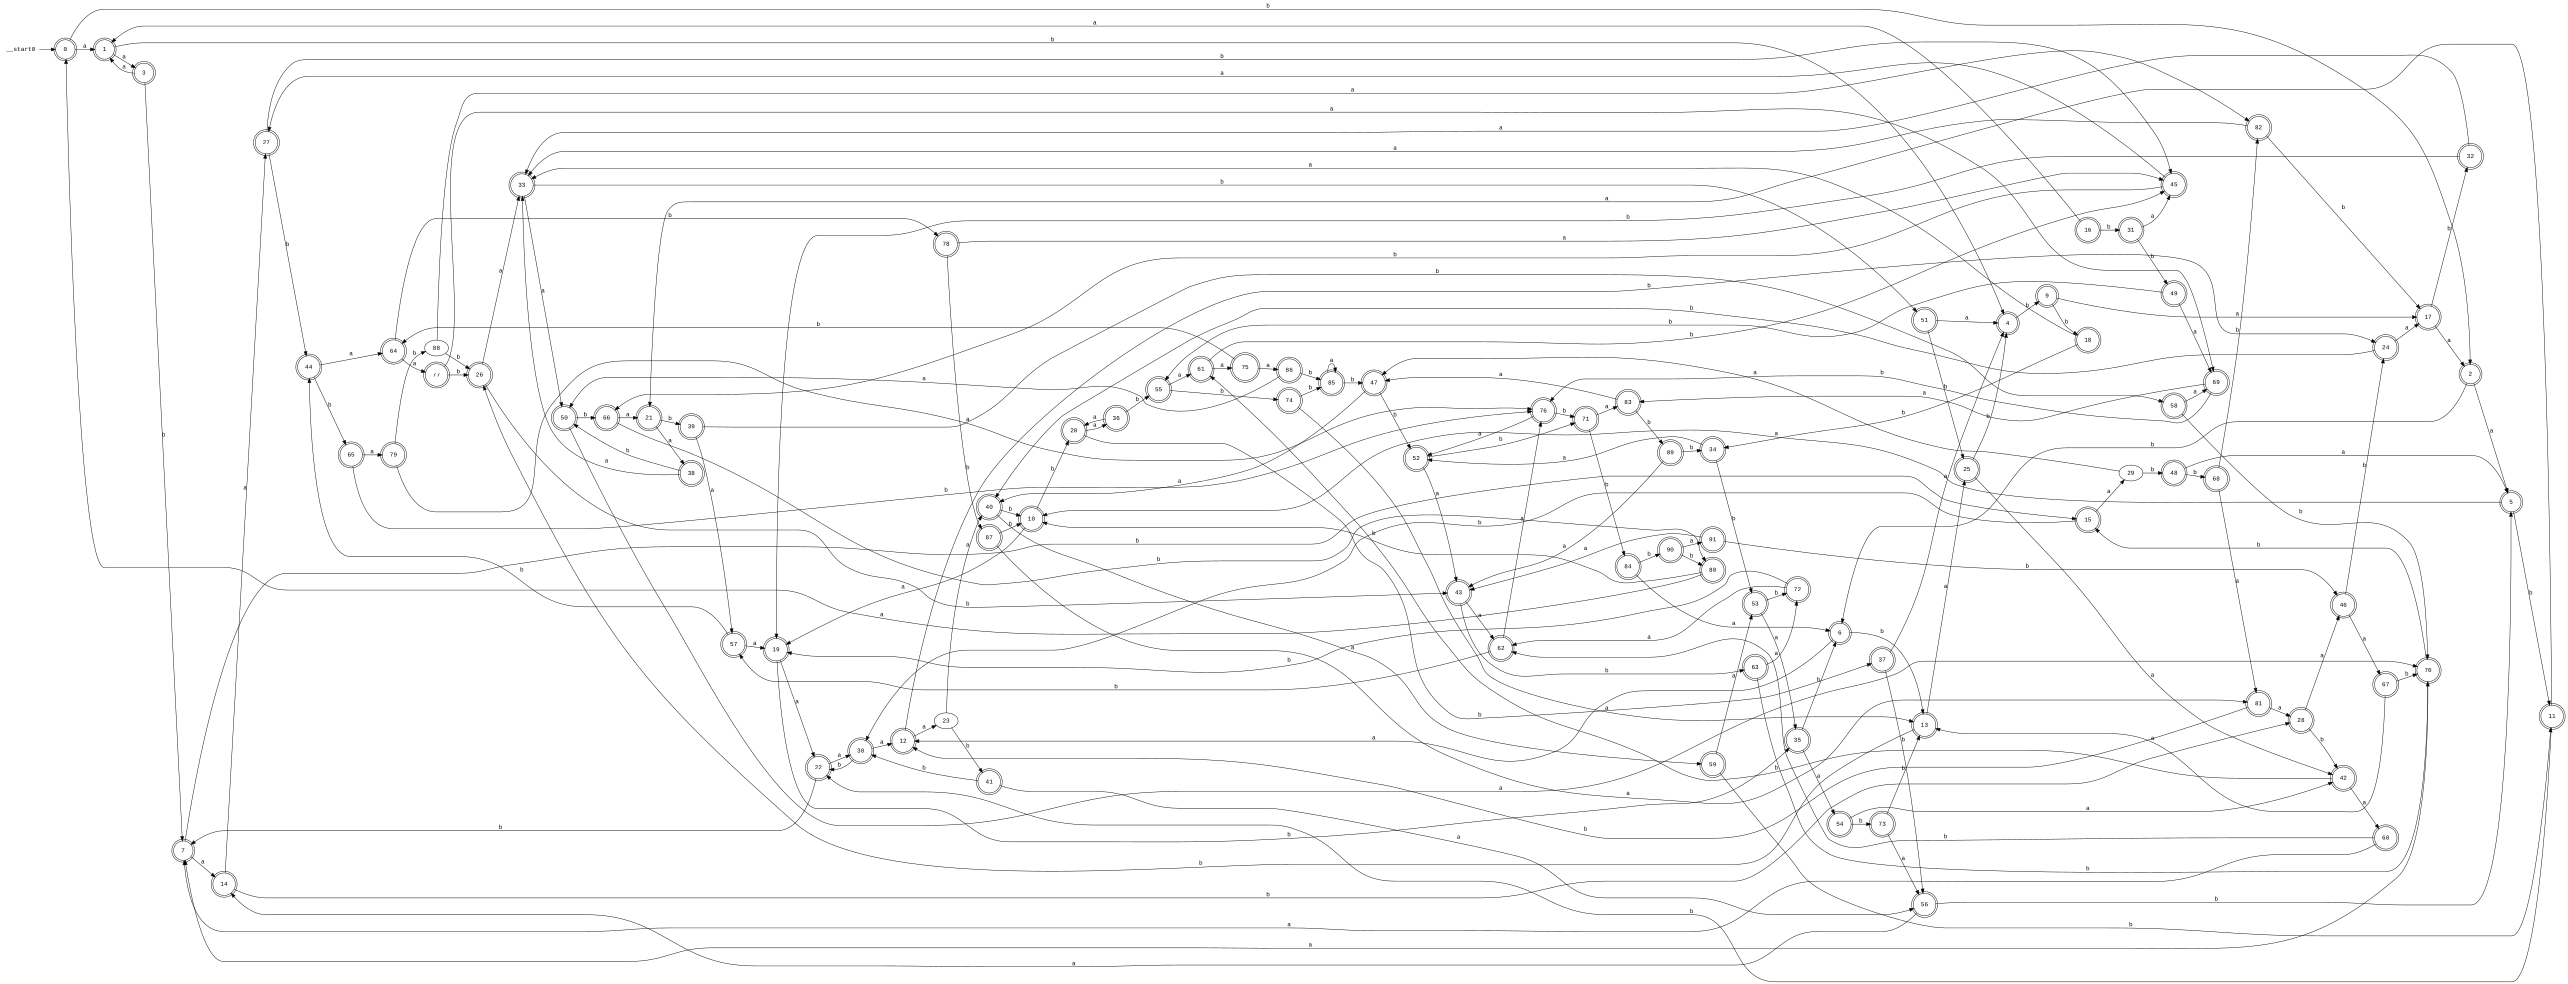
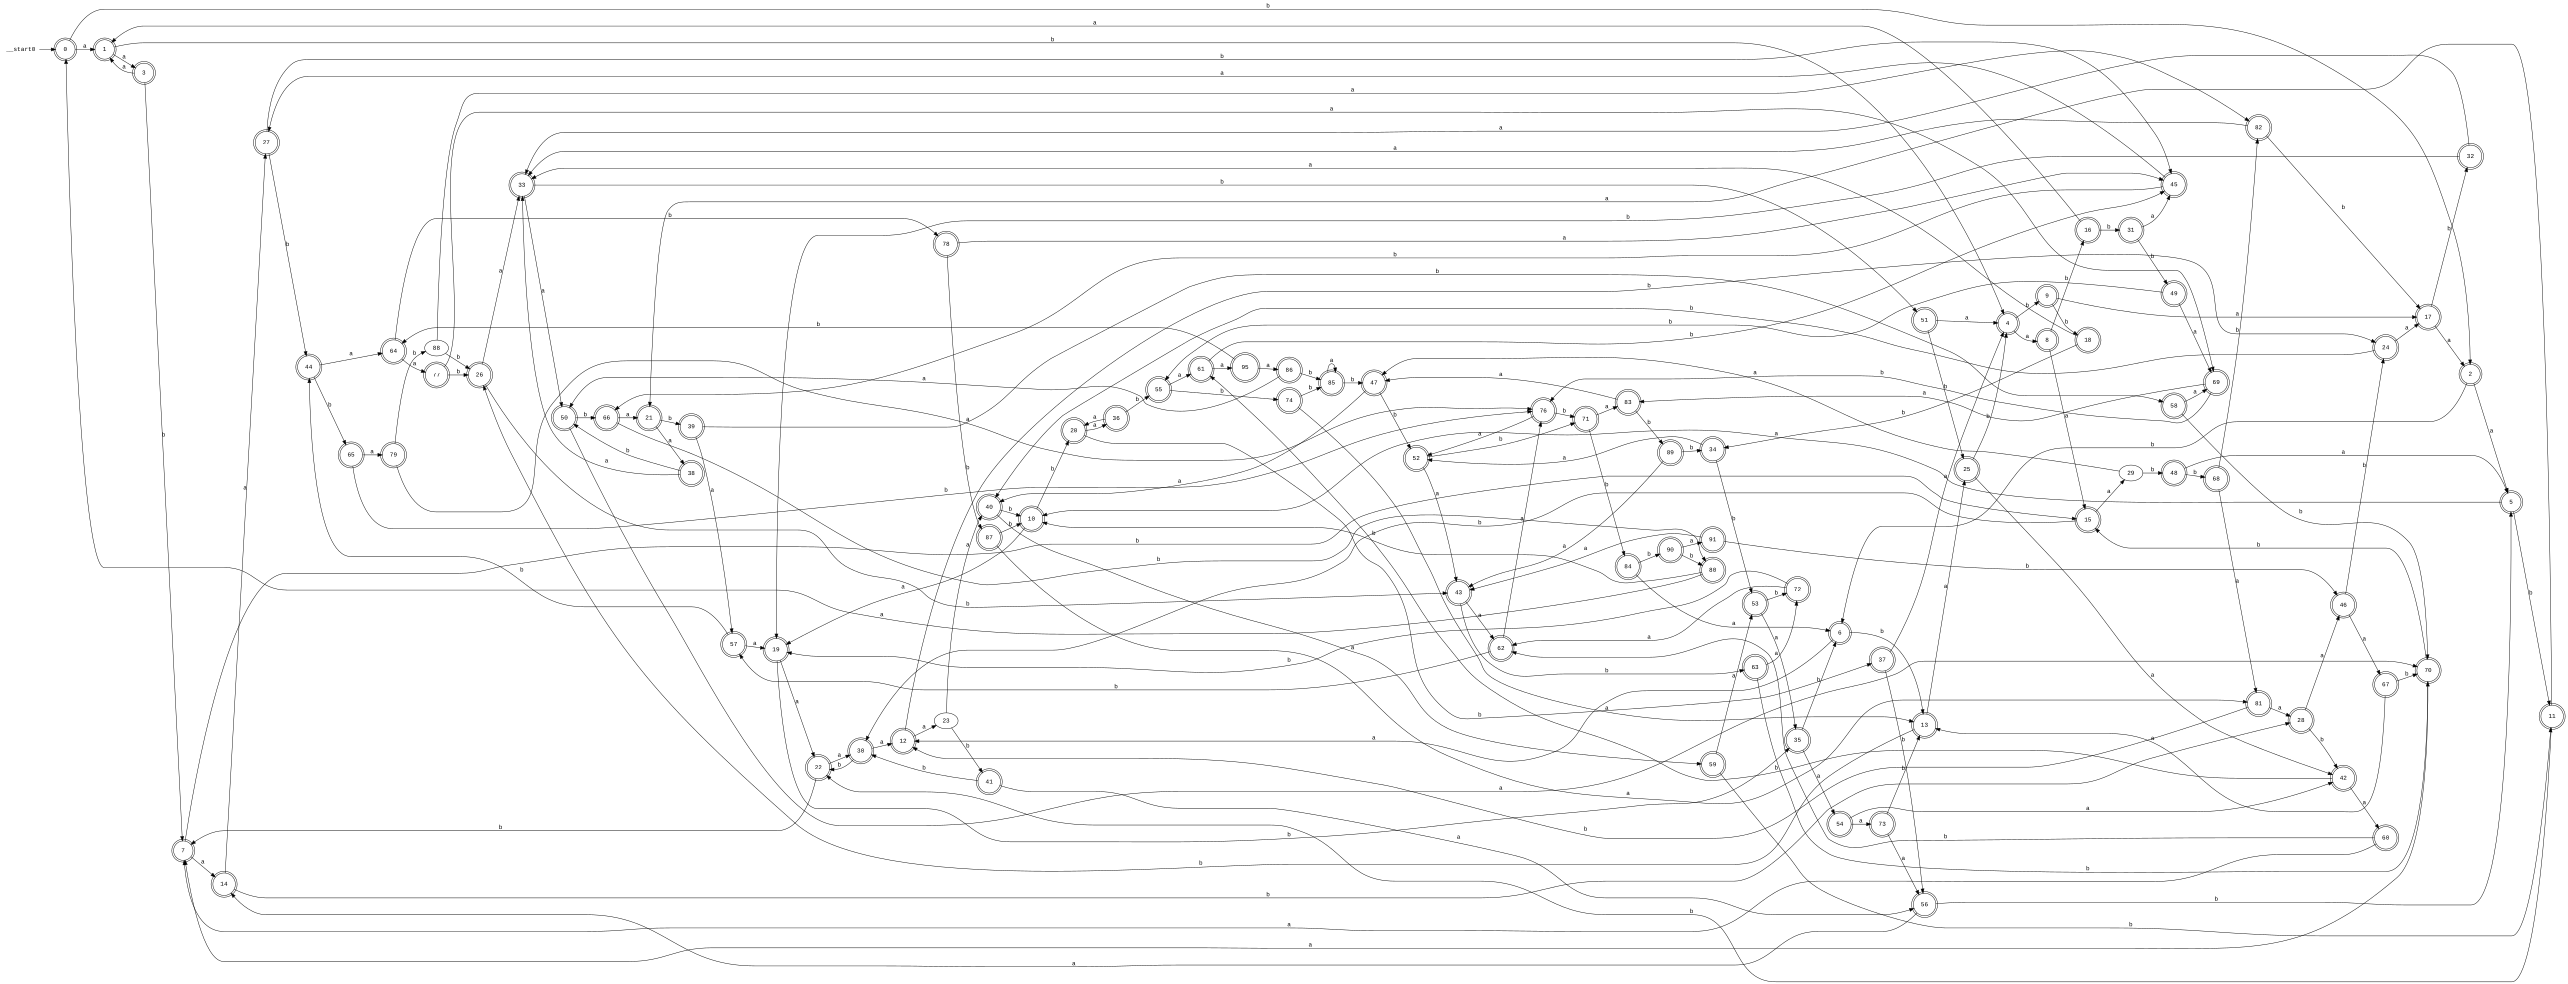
none -> (2047, 340)
(1245, 367) -> (1245, 367)
(1861, 821) -> (1861, 821)
